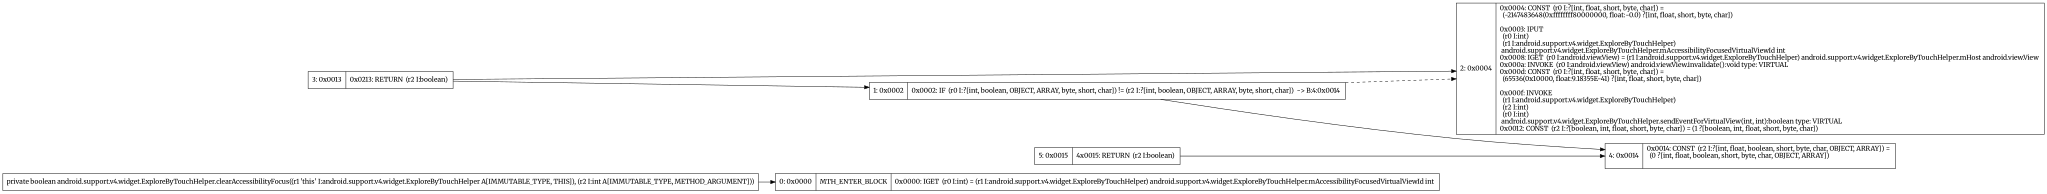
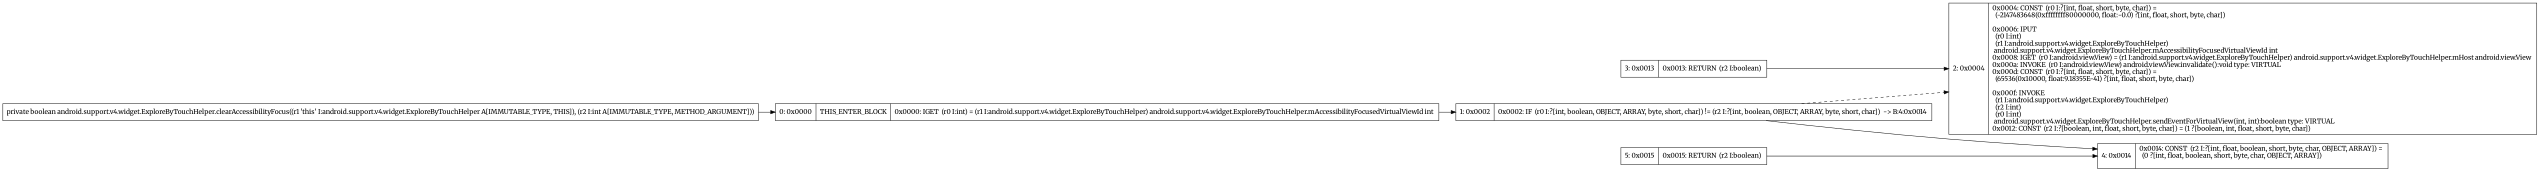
(1523, 30) -> (2016, 30)
(400, 80) -> (1713, 68)
(659, 84) -> (1445, 112)
(1126, 156) -> (1713, 156)
(854, 182) -> (853, 112)
